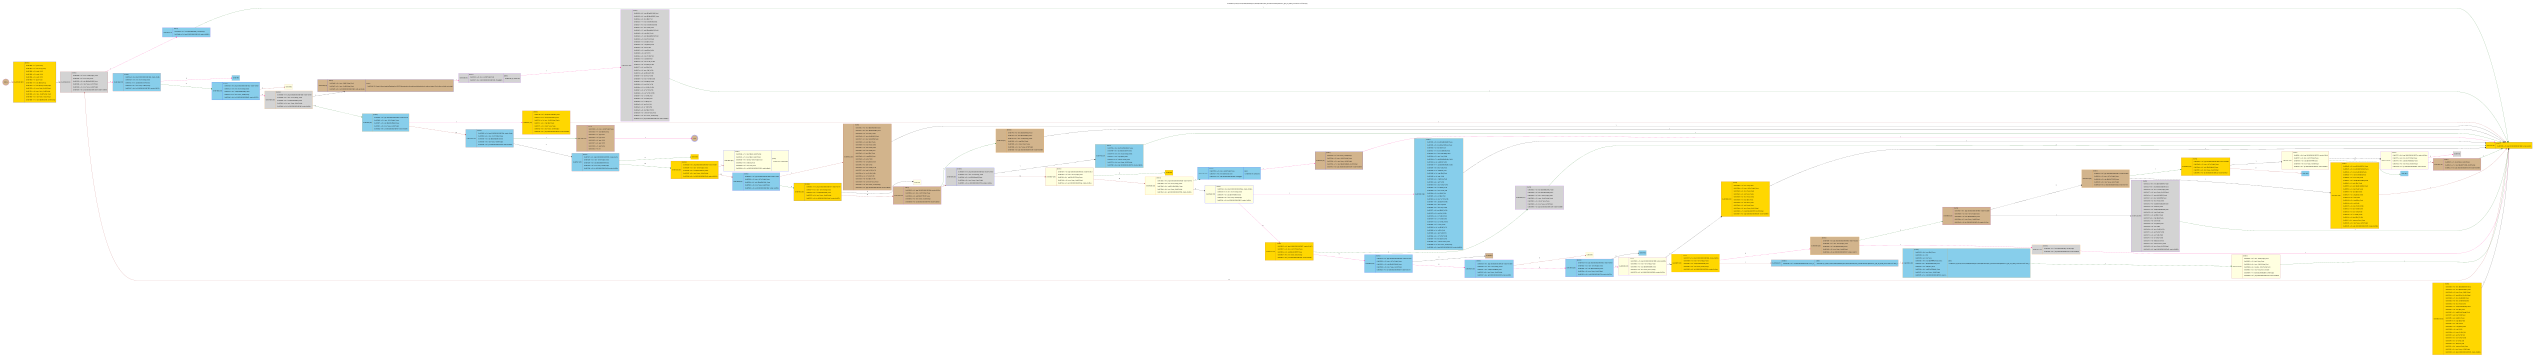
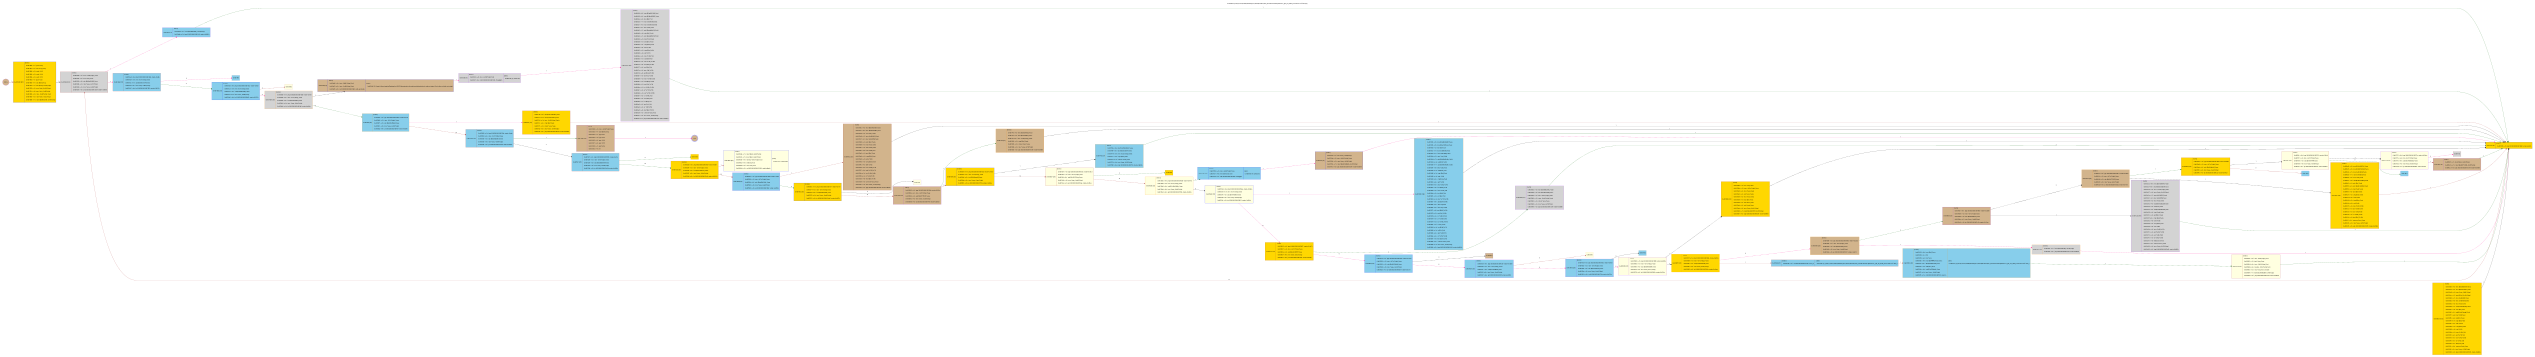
(970, 177) -> (970, 177)
